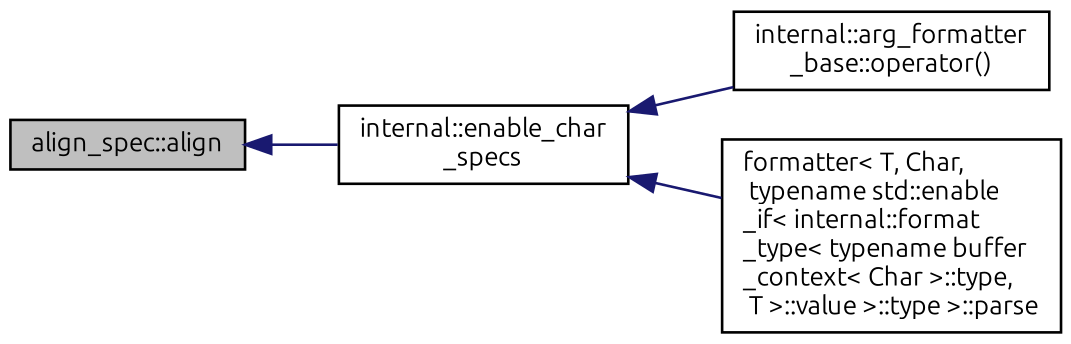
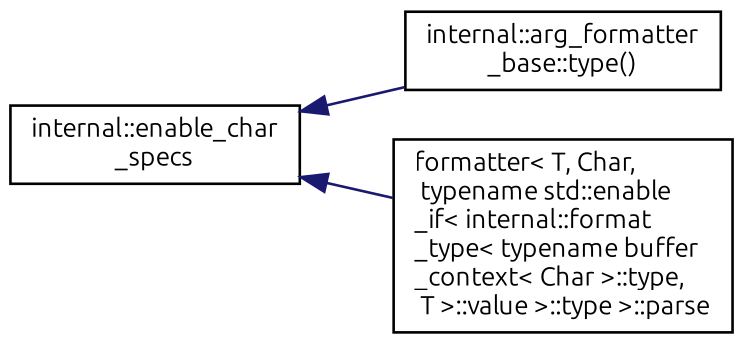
(892, 51) -> (563, 51)
(128, 145) -> none
